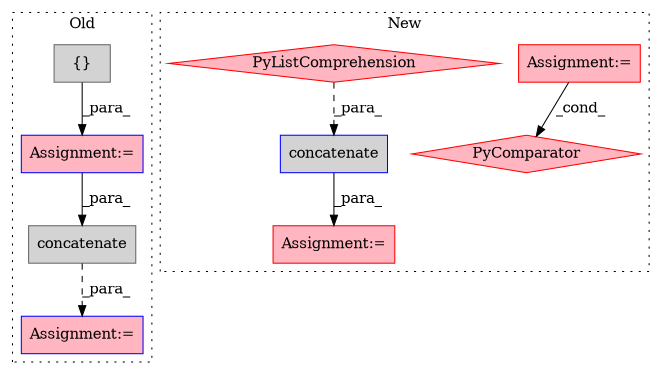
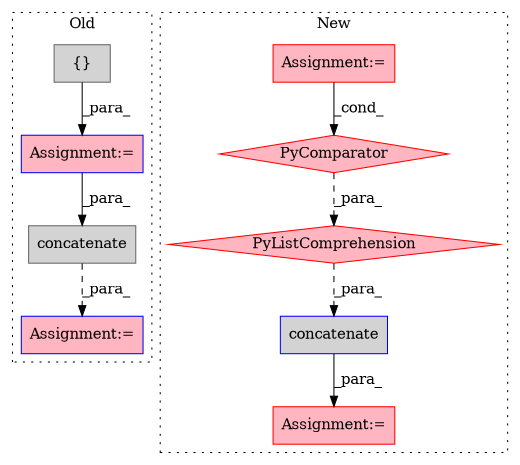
none -> (334, 194)
